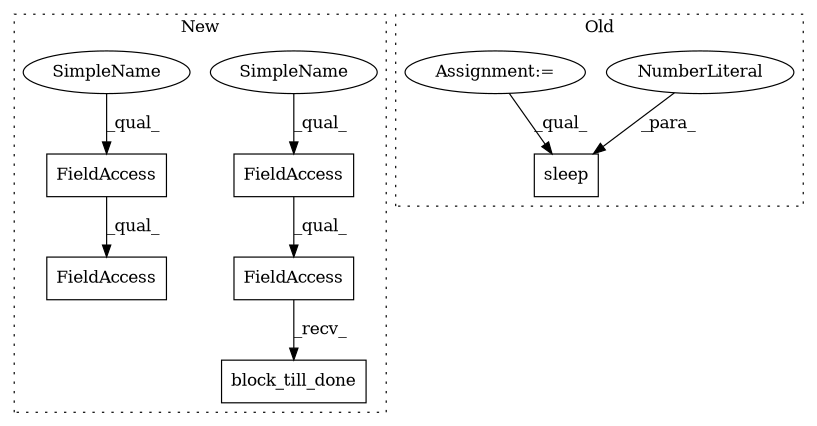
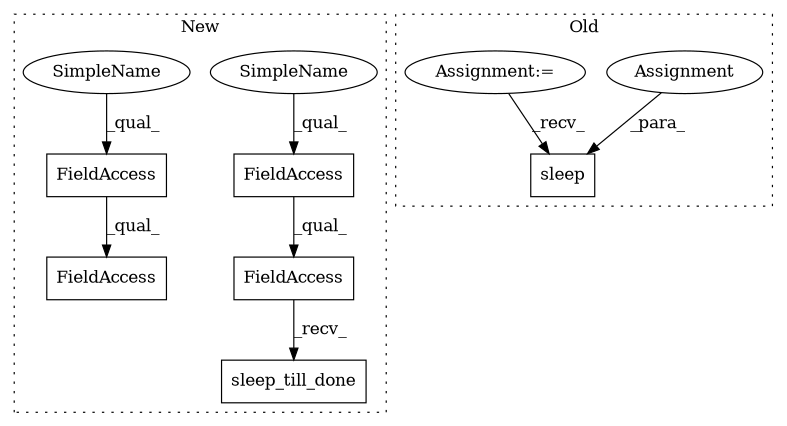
(700, 72) -> (685, 72)
(561, 124) -> (559, 124)
(294, 381) -> (294, 381)
